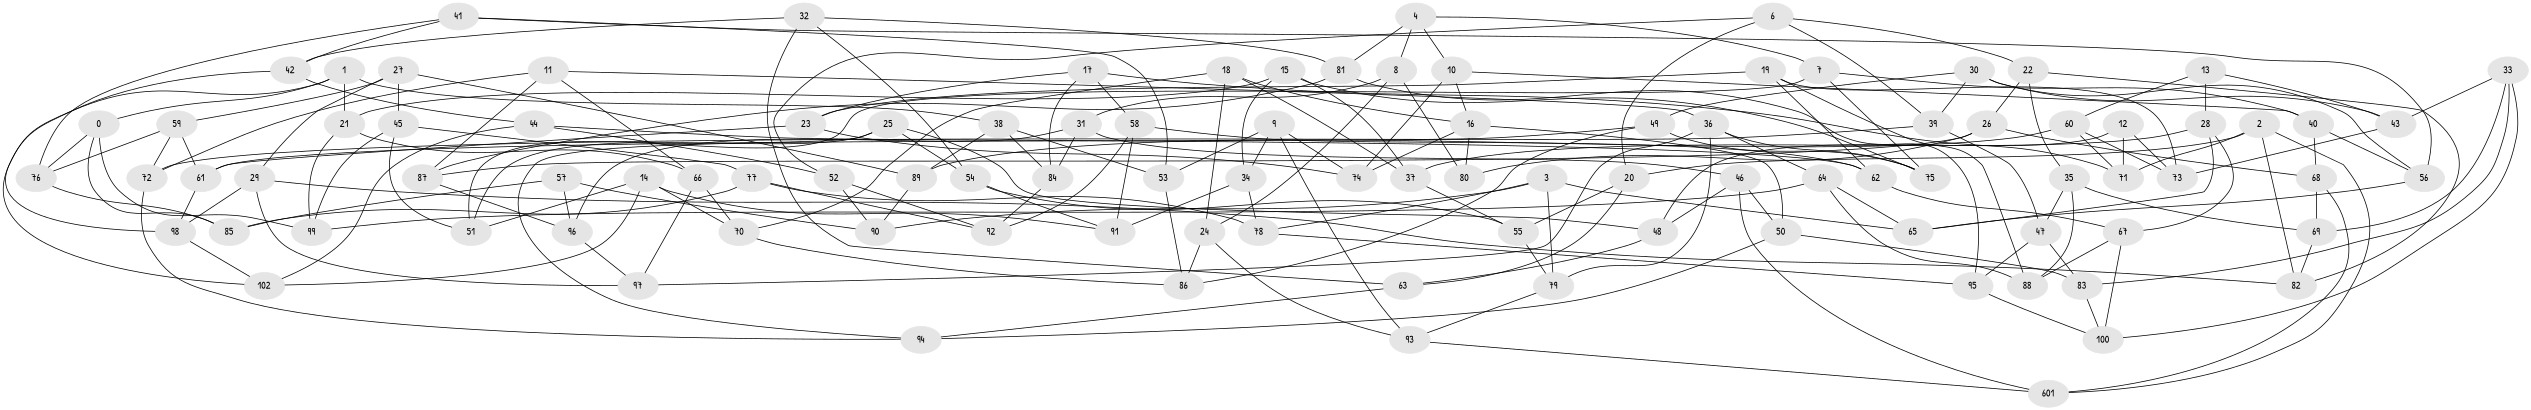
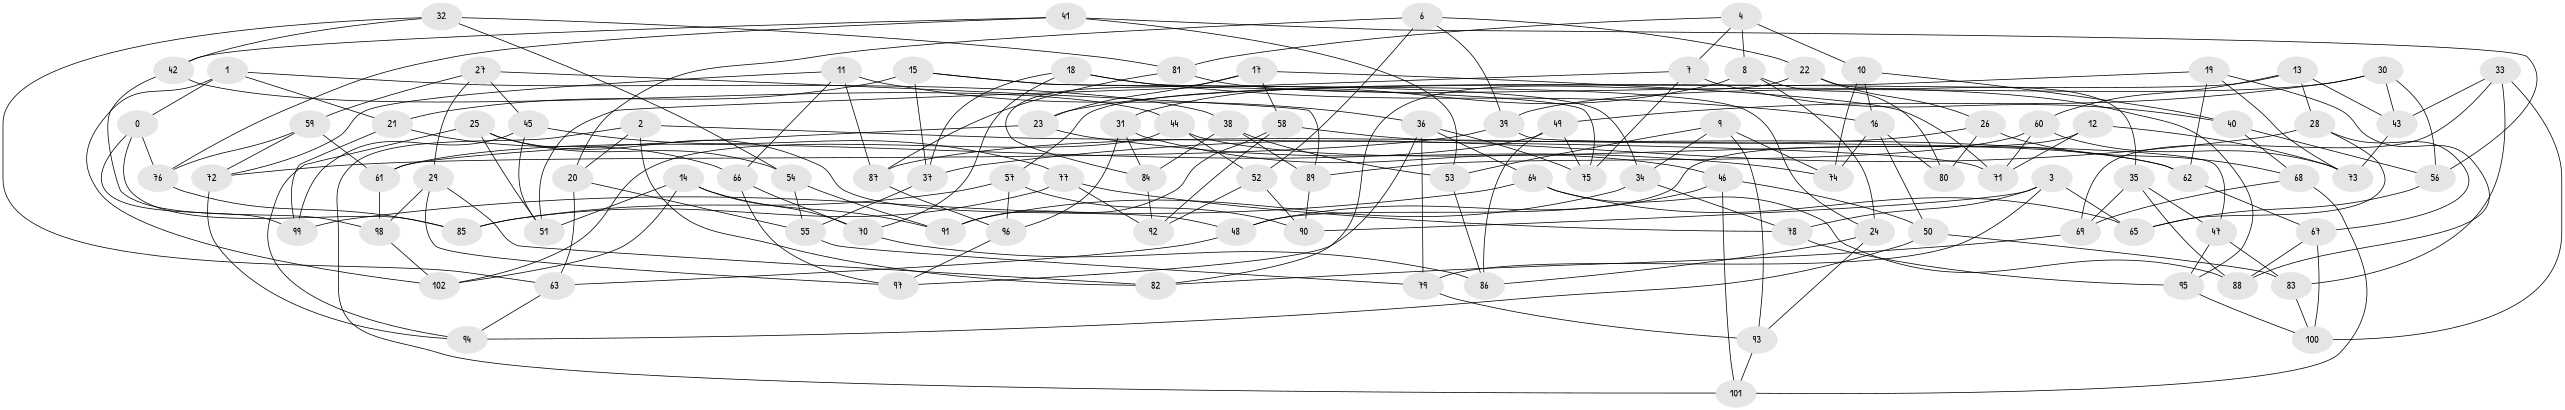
none -> (1640, 85)
(2048, 394) -> (1736, 394)
